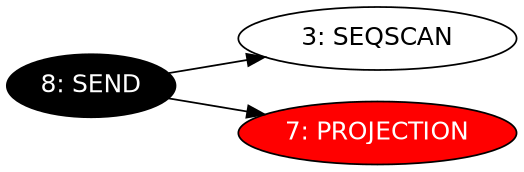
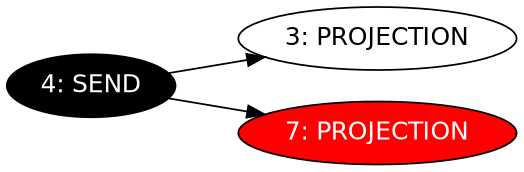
(377, 38) -> (377, 38)
(91, 86) -> (91, 86)
